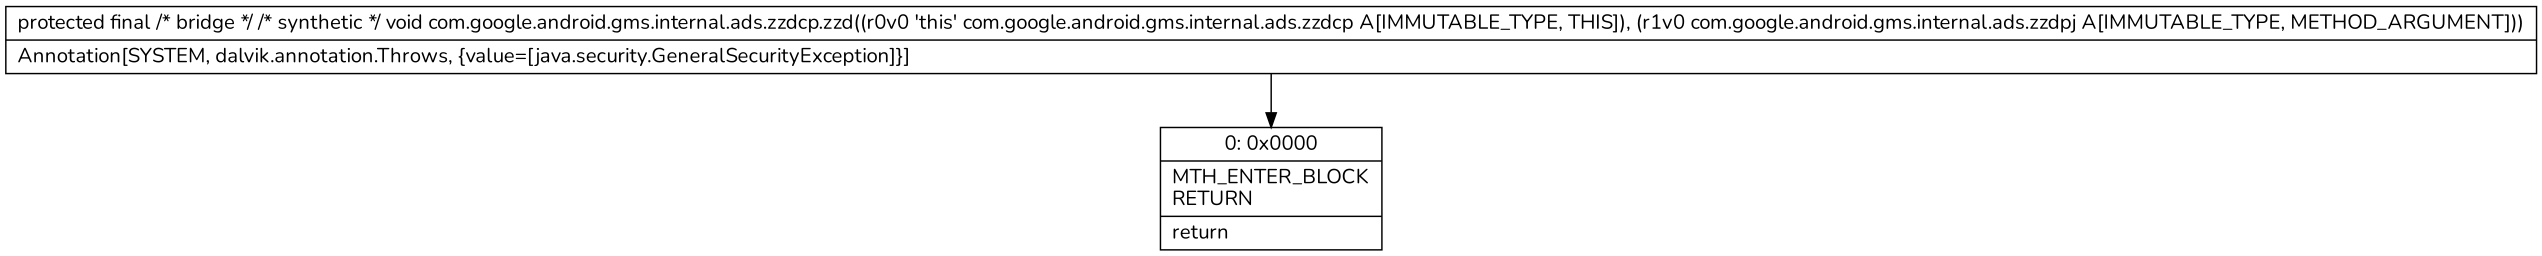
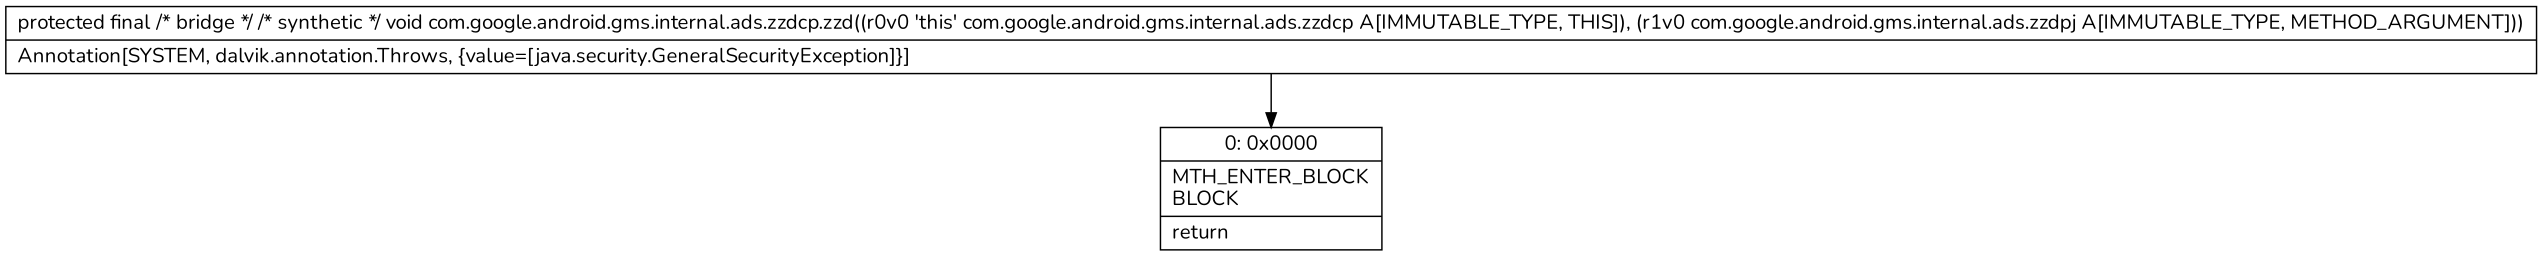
(1213, 199) -> (1206, 199)
